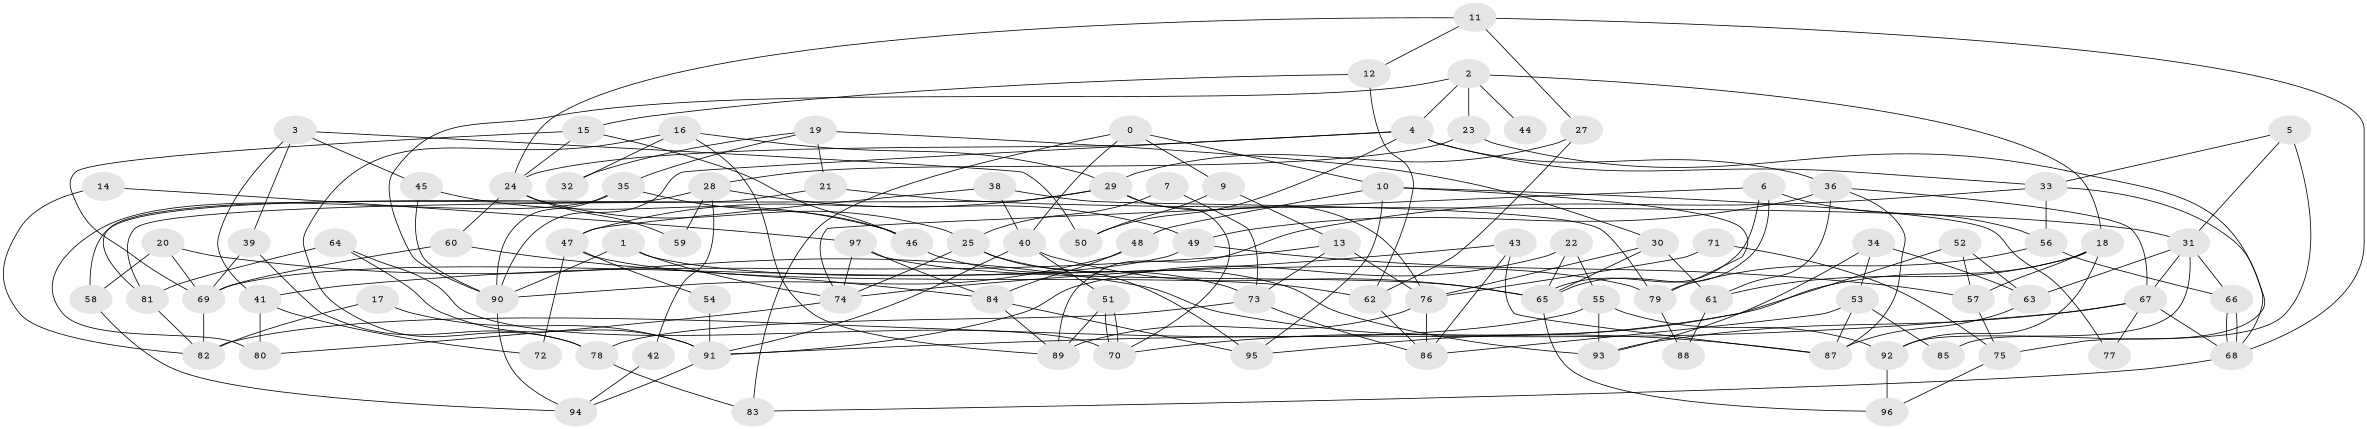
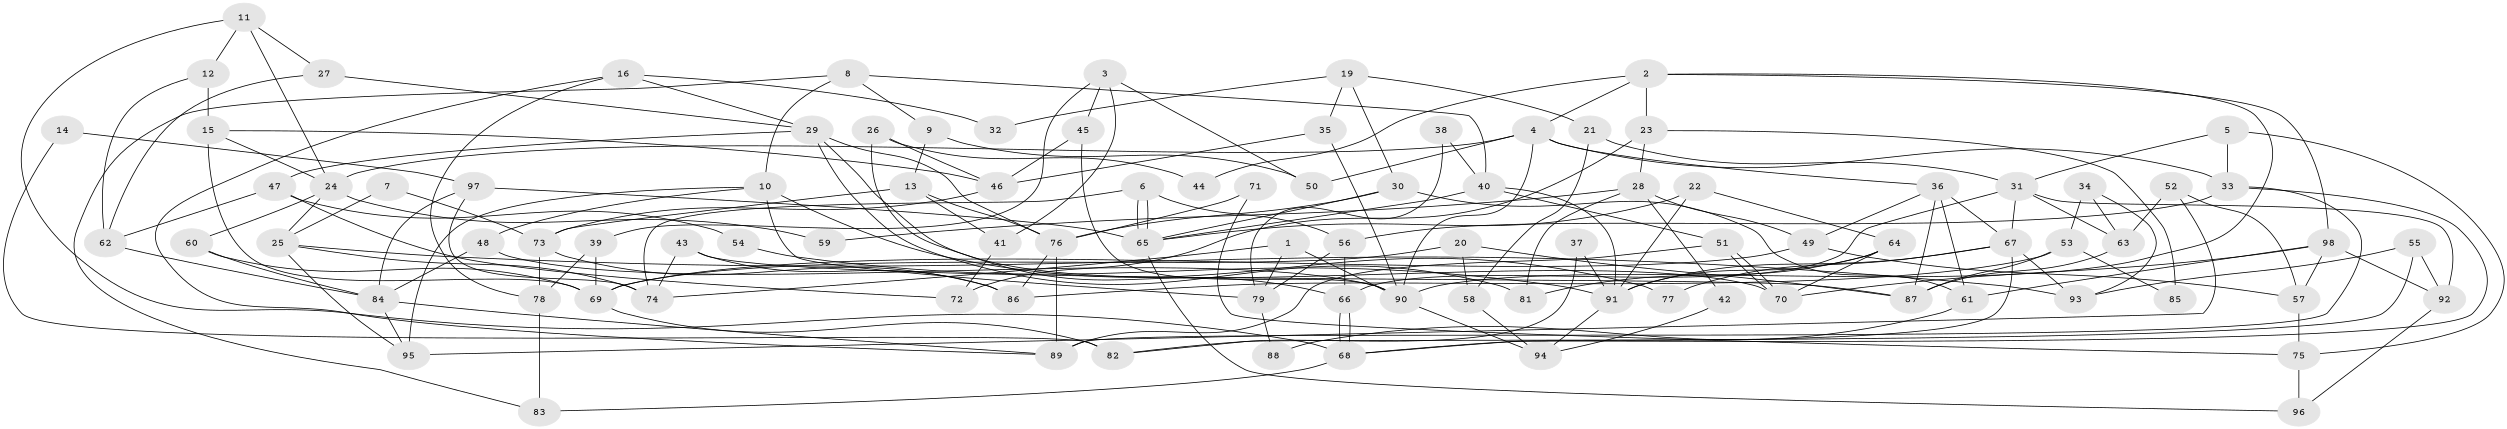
none -> (873, 130)
(1130, 130) -> (848, 74)
(778, 208) -> none
none -> (1340, 219)
(2102, 243) -> (2329, 243)
(1585, 271) -> (1795, 215)
(378, 299) -> (1577, 243)
(1392, 322) -> (241, 273)
(175, 327) -> none
(260, 356) -> none
